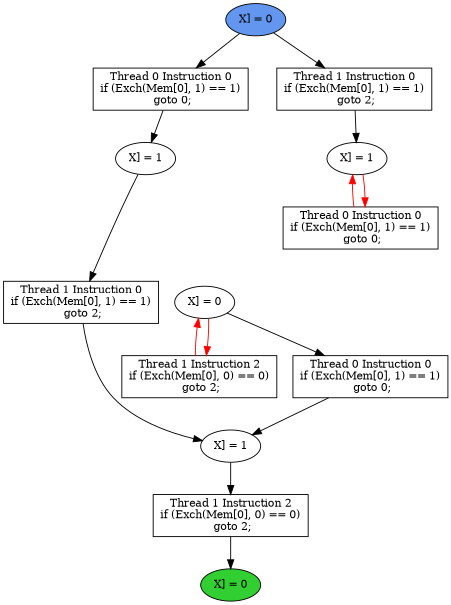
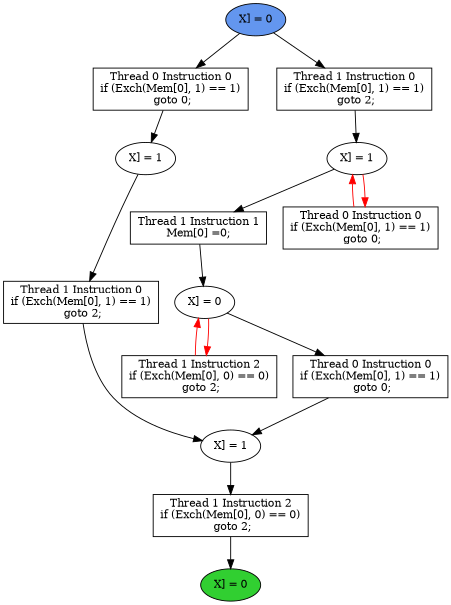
none -> (198, 228)
